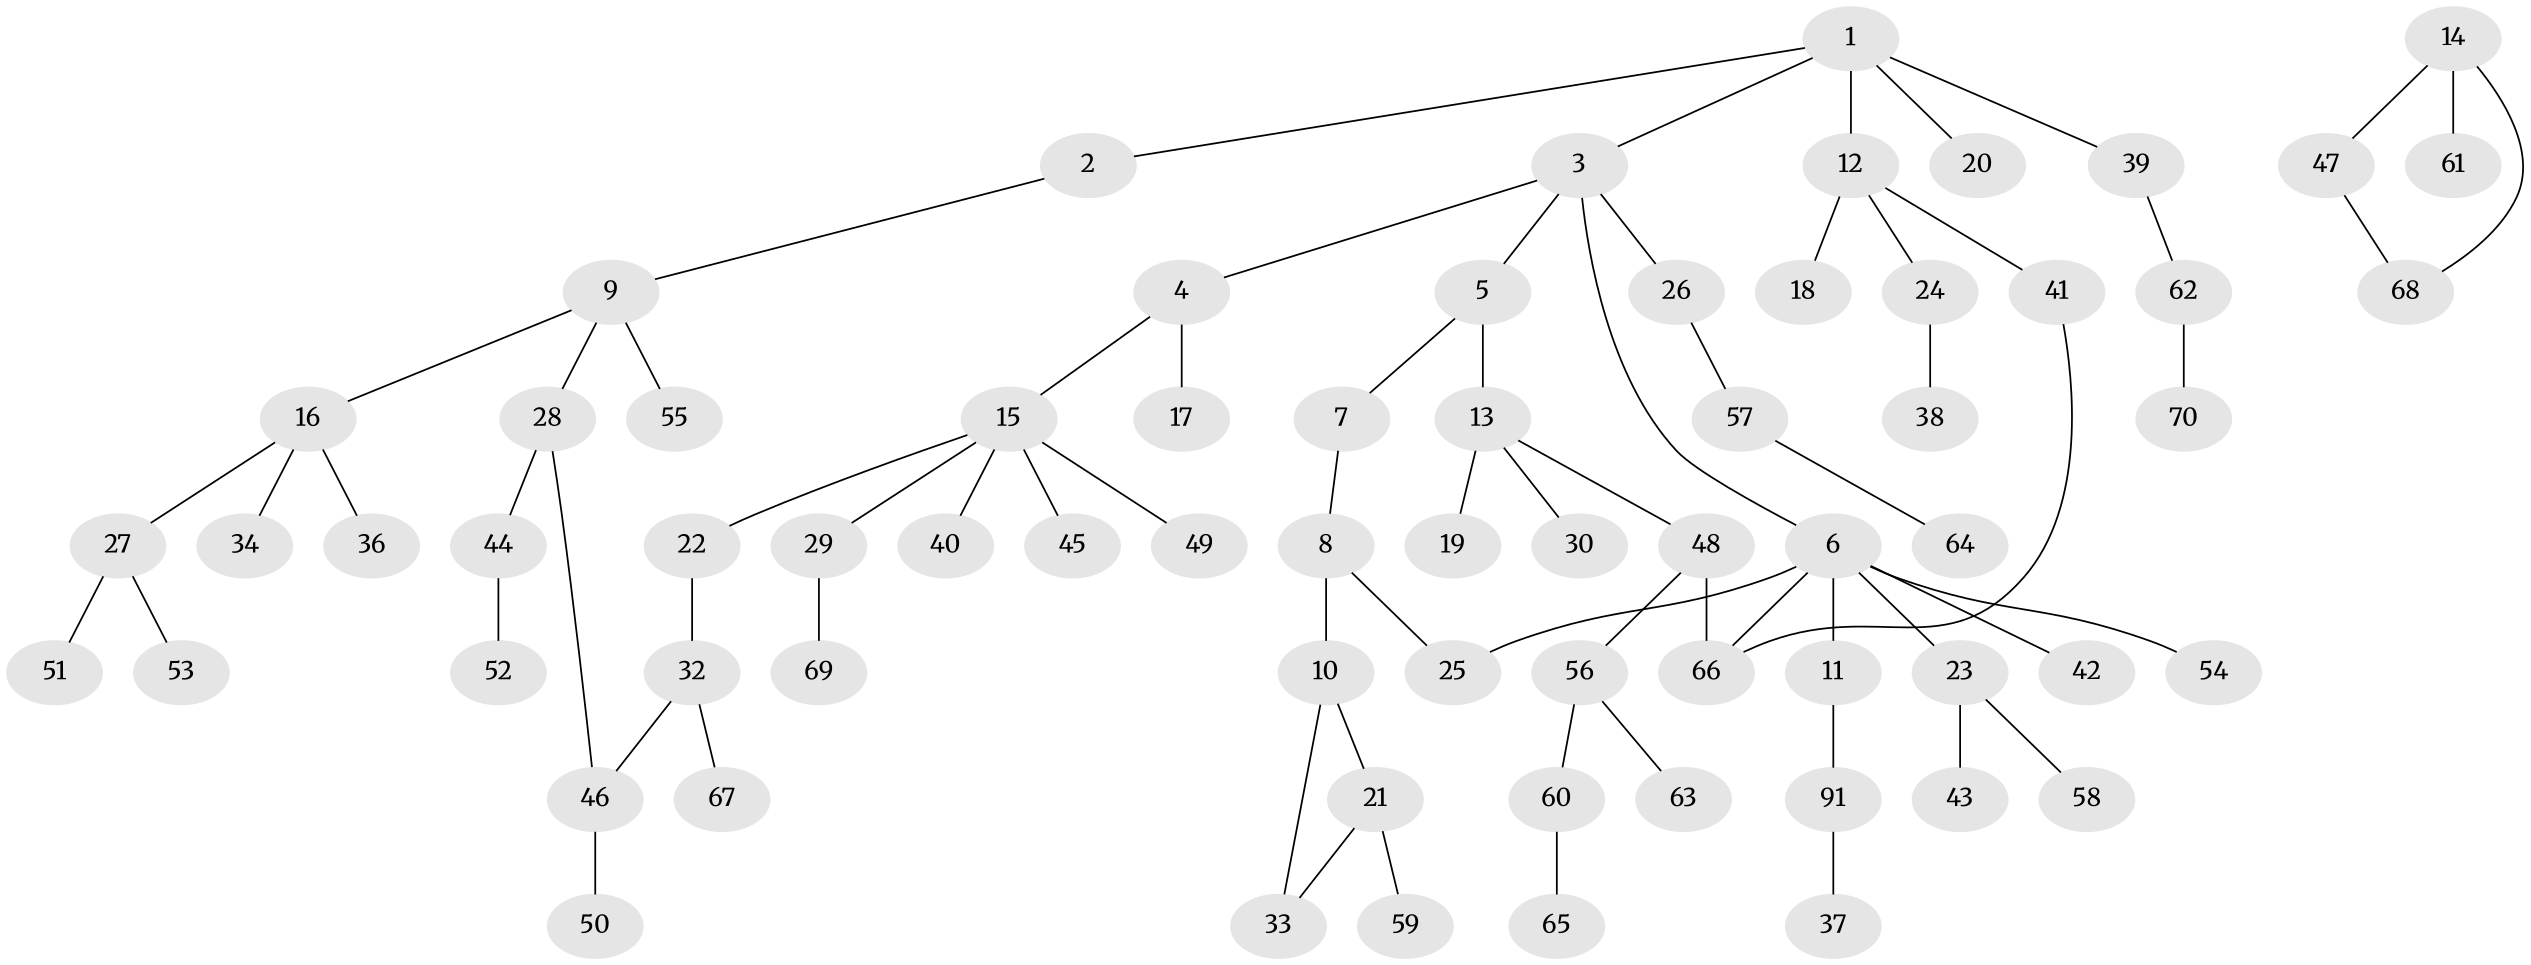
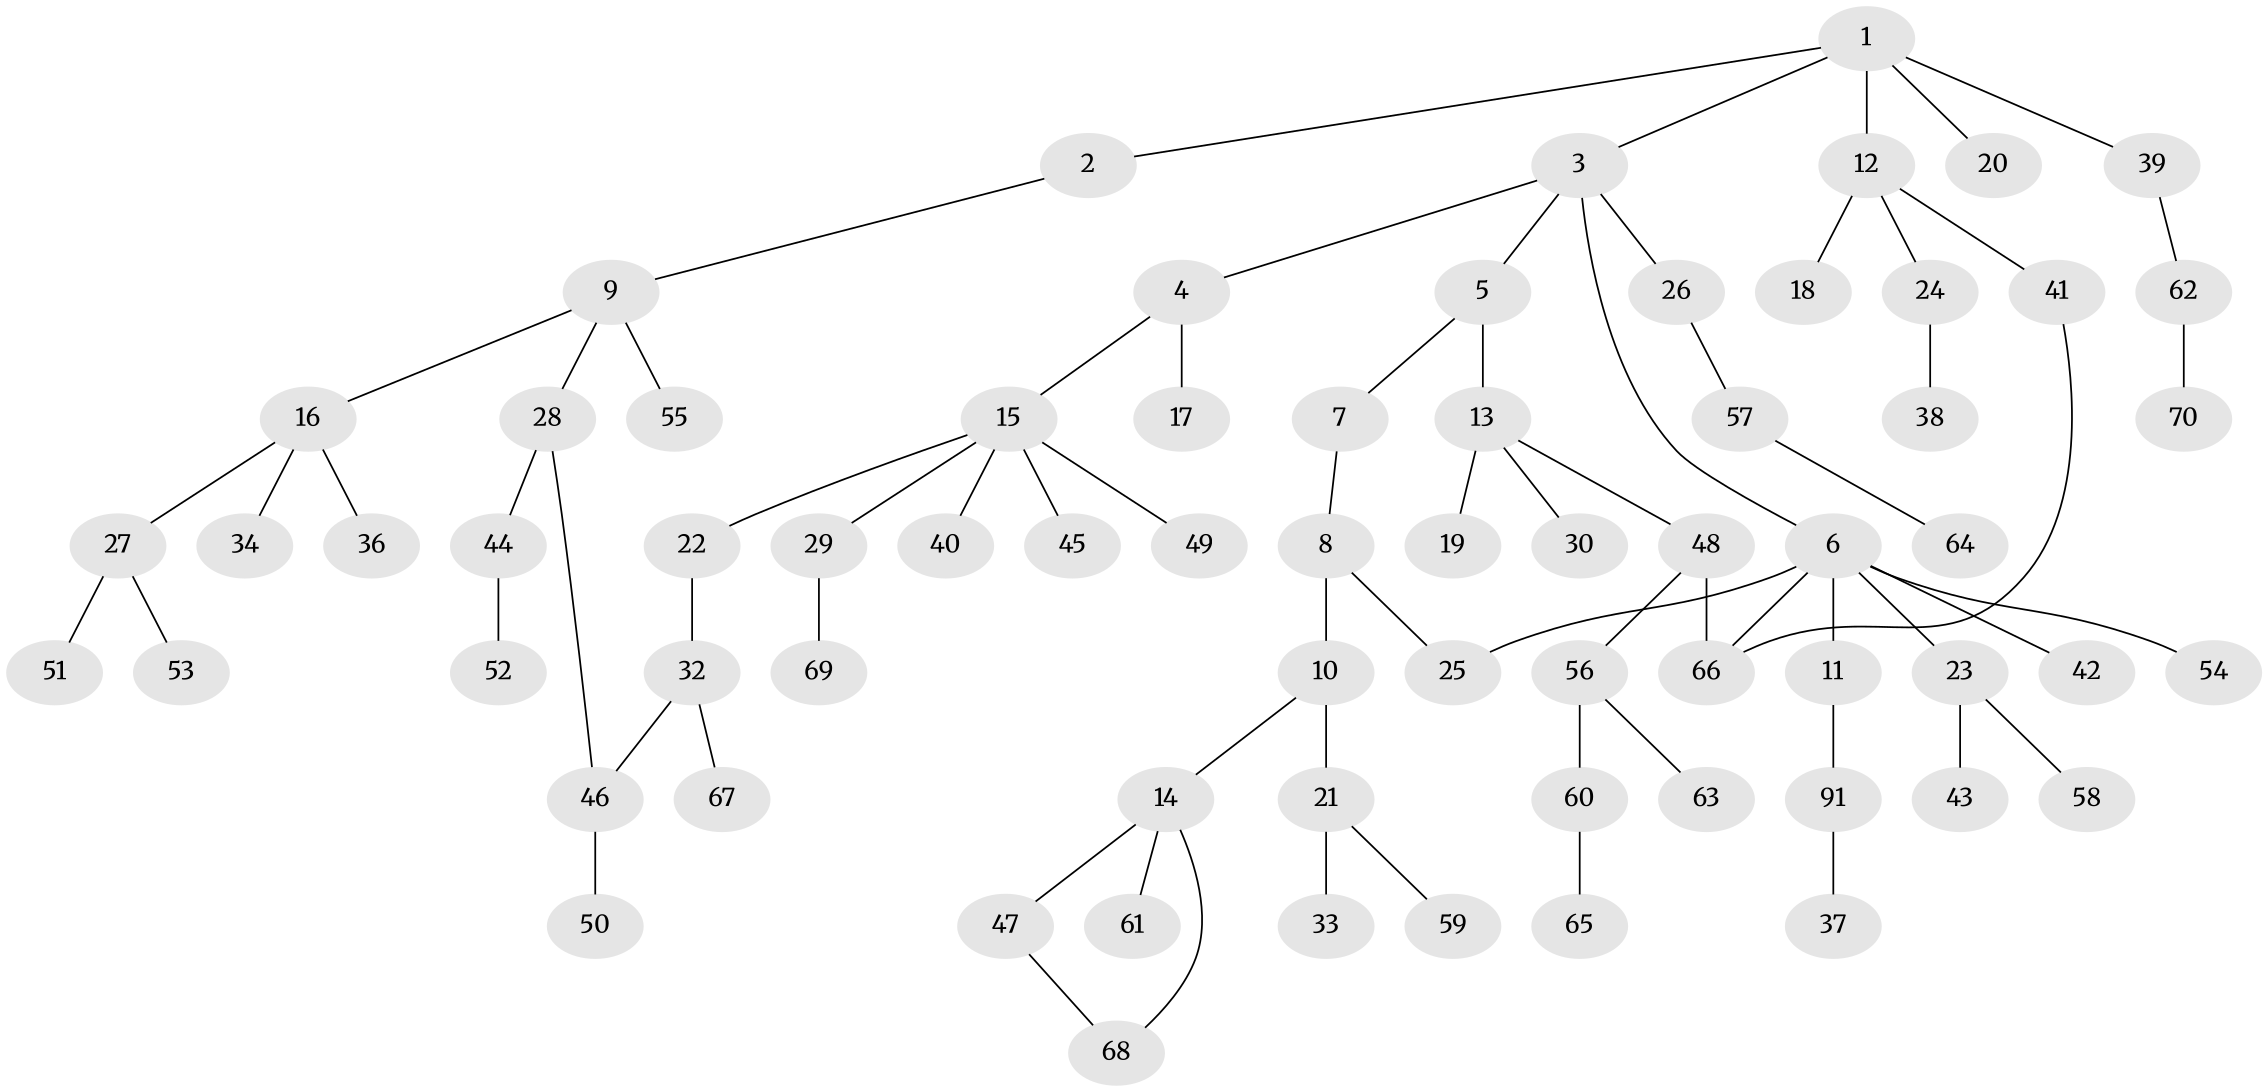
(1302, 799) -> (1246, 736)
